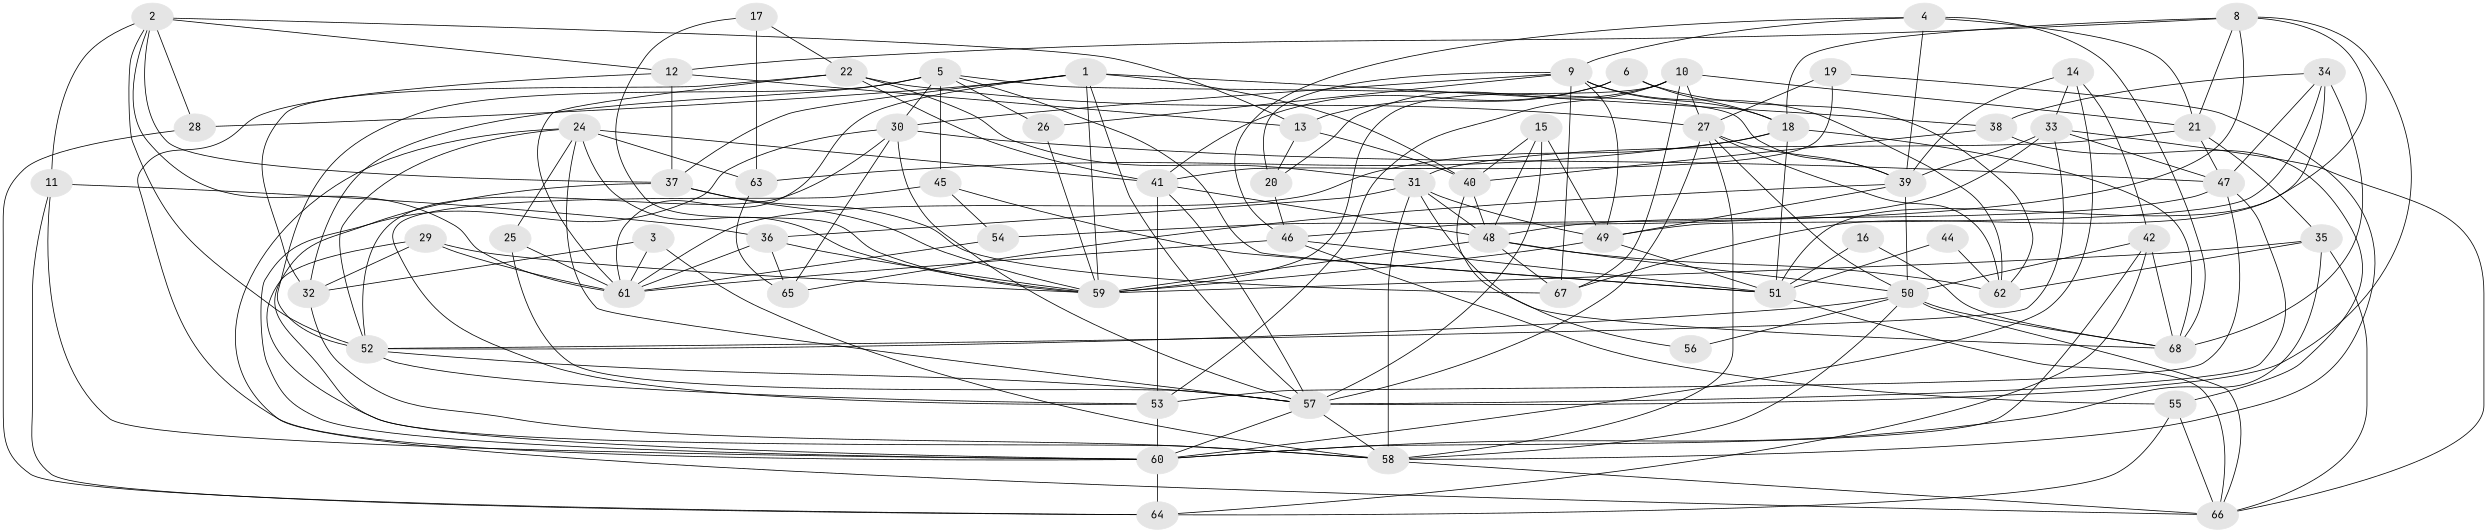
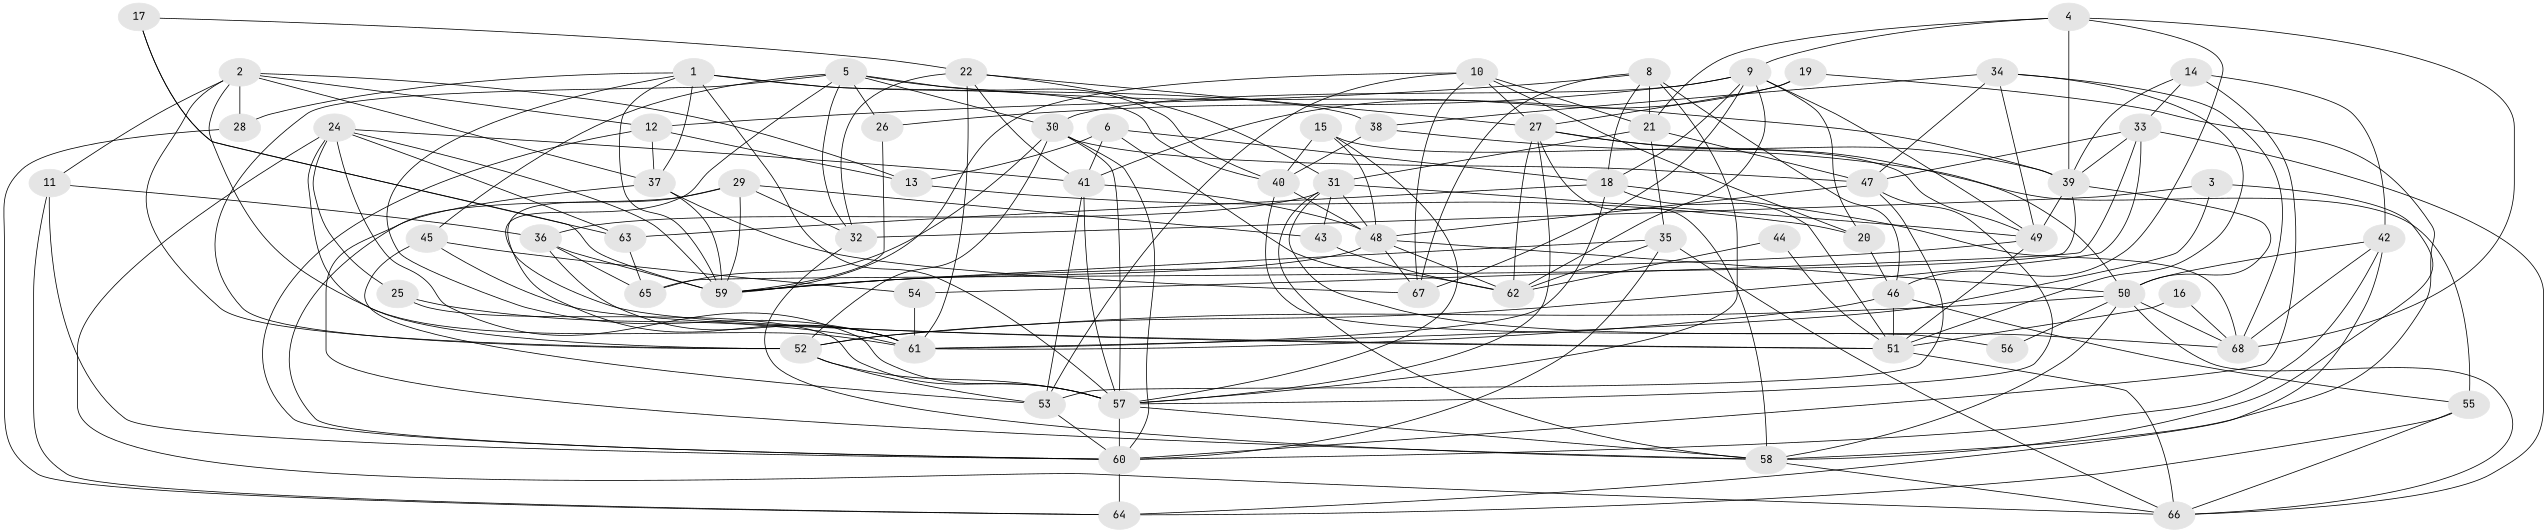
(1387, 151) -> (1164, 116)
none -> (1321, 239)
